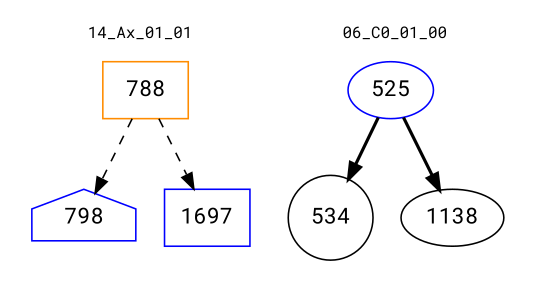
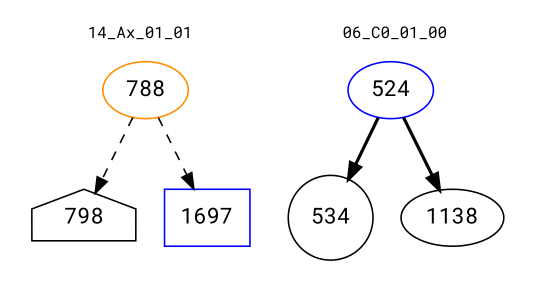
(146, 90) -> (146, 90)
(391, 90) -> (391, 90)
(84, 218) -> (84, 218)
